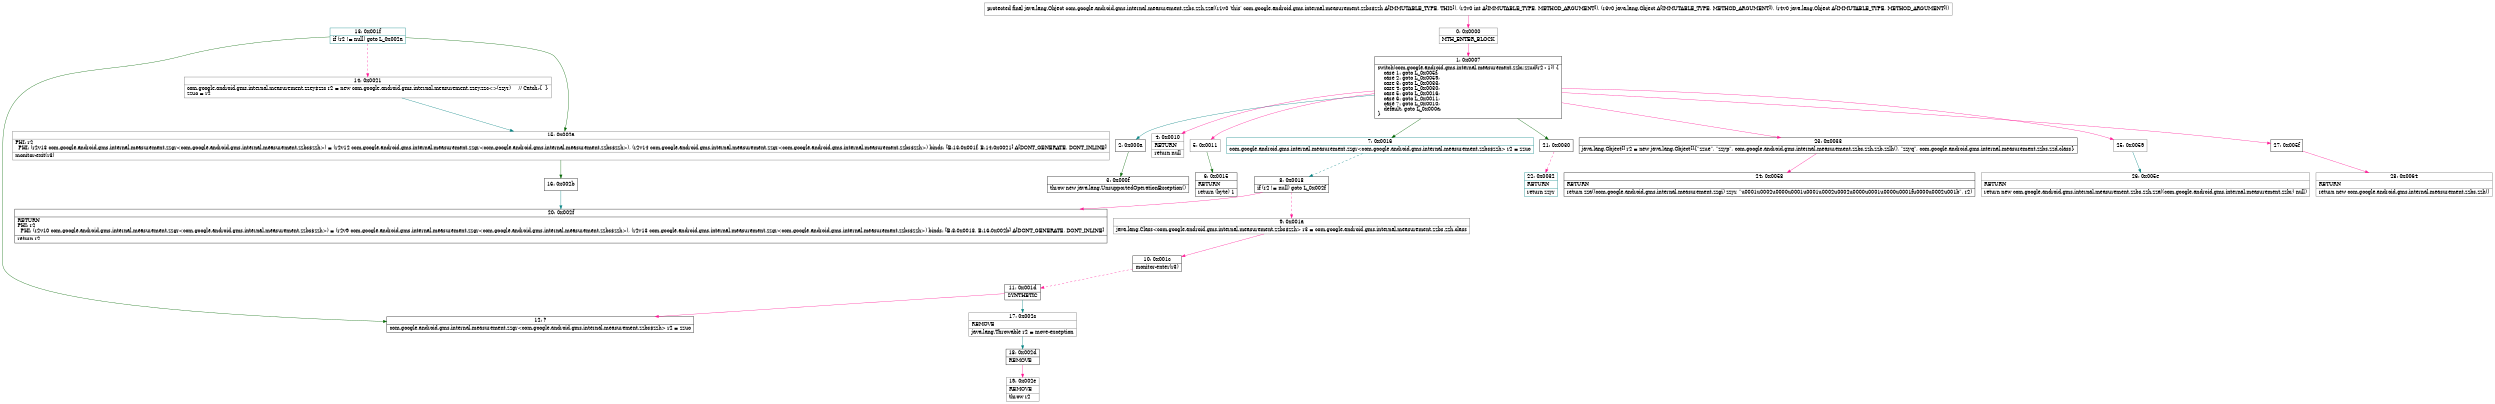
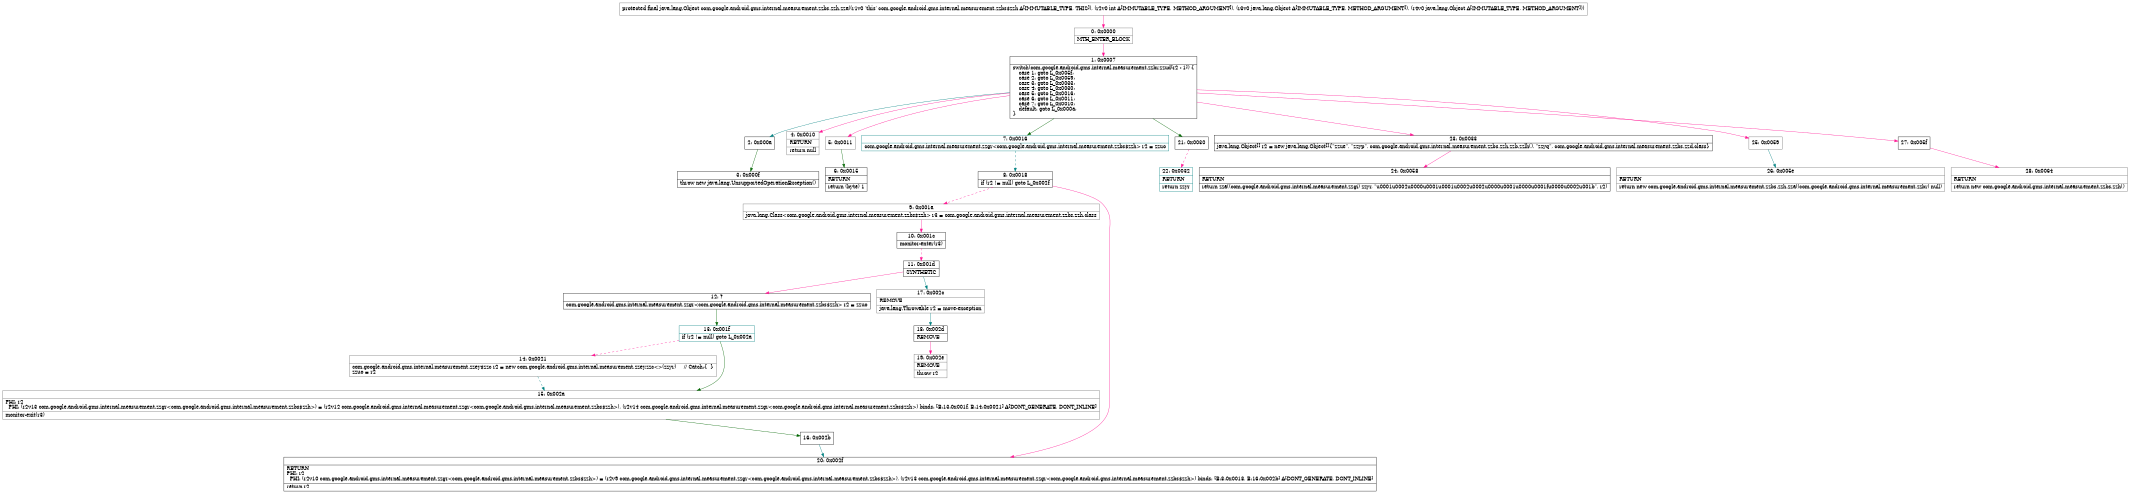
(456, 114) -> (540, 382)
(3, 215) -> (717, 316)
